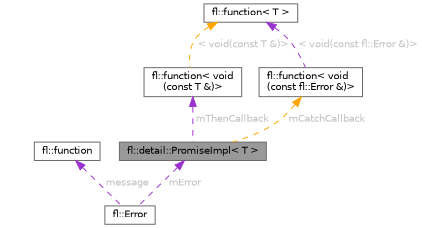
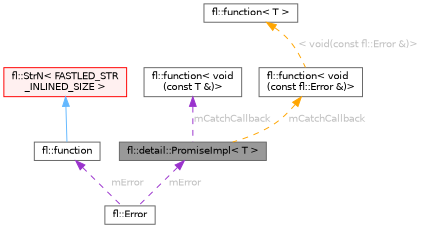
(193, 44) -> none
(293, 45) -> (293, 45)
none -> (65, 82)
(231, 119) -> (231, 119)
(126, 183) -> (126, 183)
